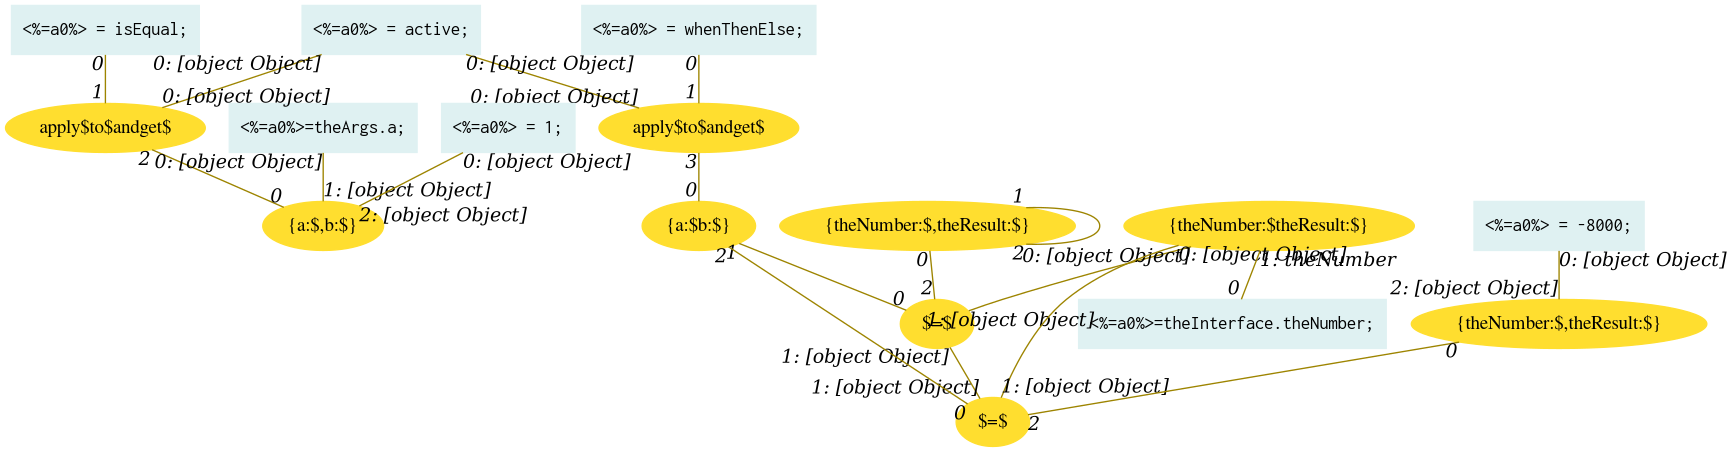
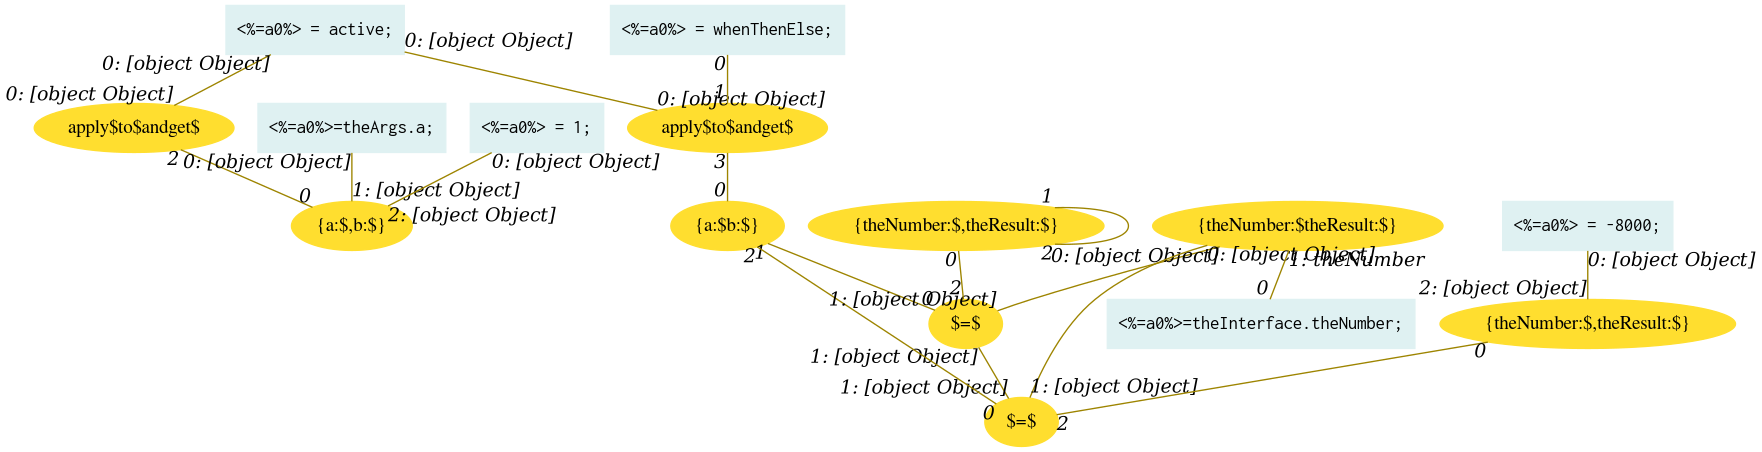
(105, 30) -> none
